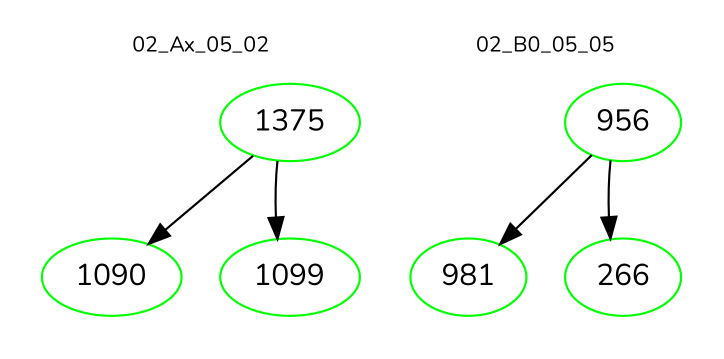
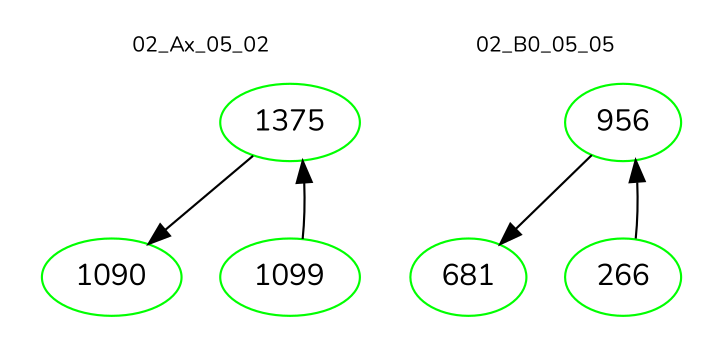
(276, 189) -> (304, 211)
(609, 189) -> (637, 210)
(468, 277) -> (468, 277)
